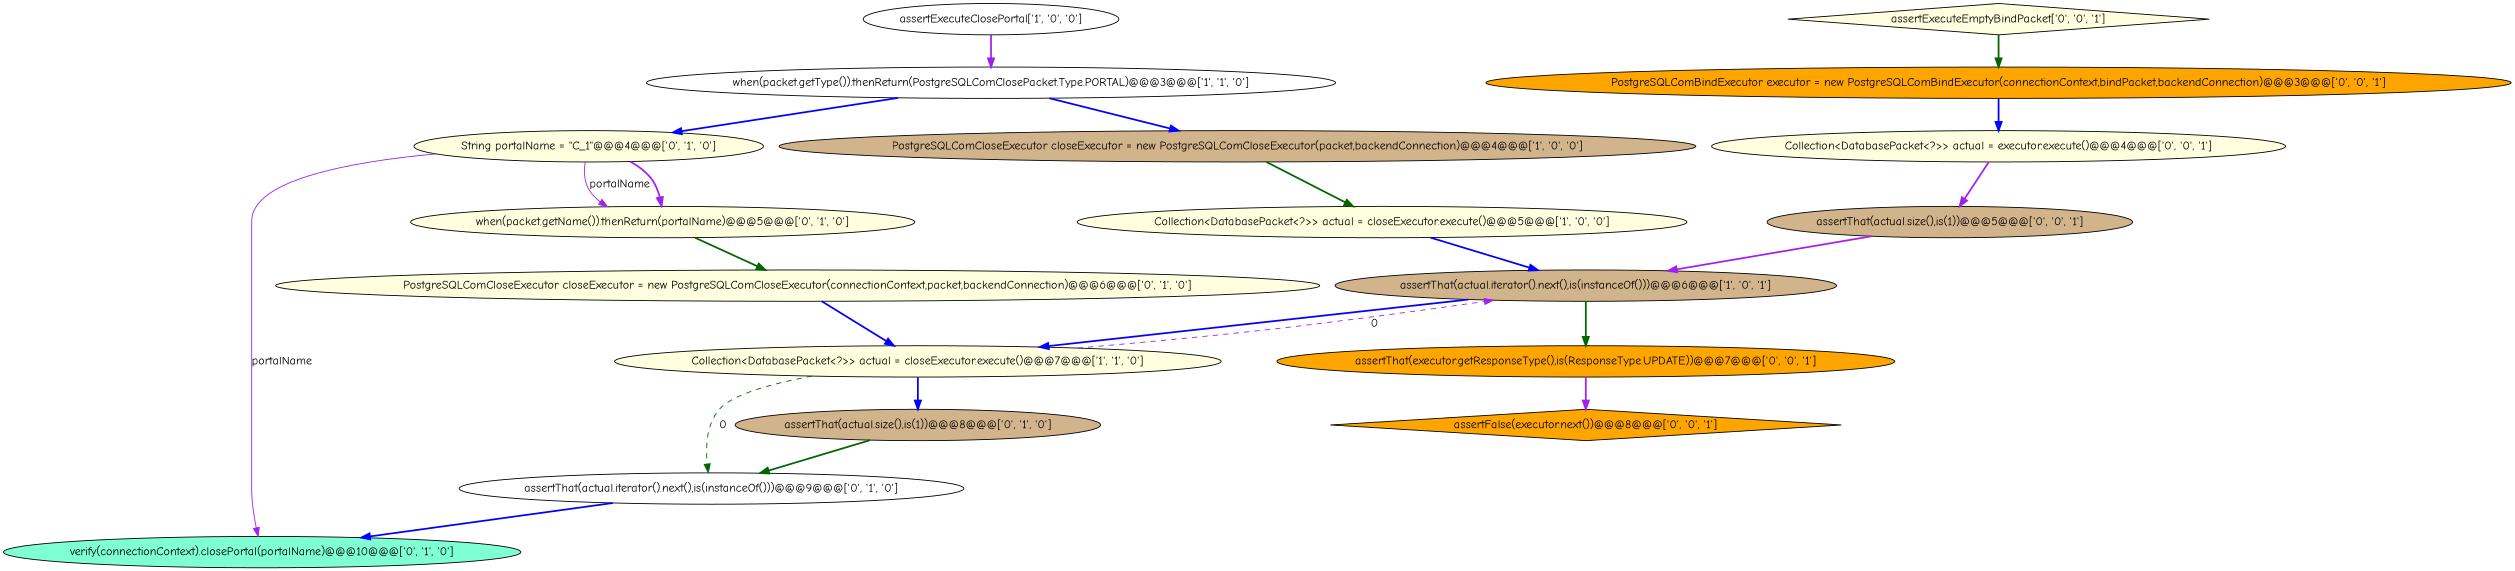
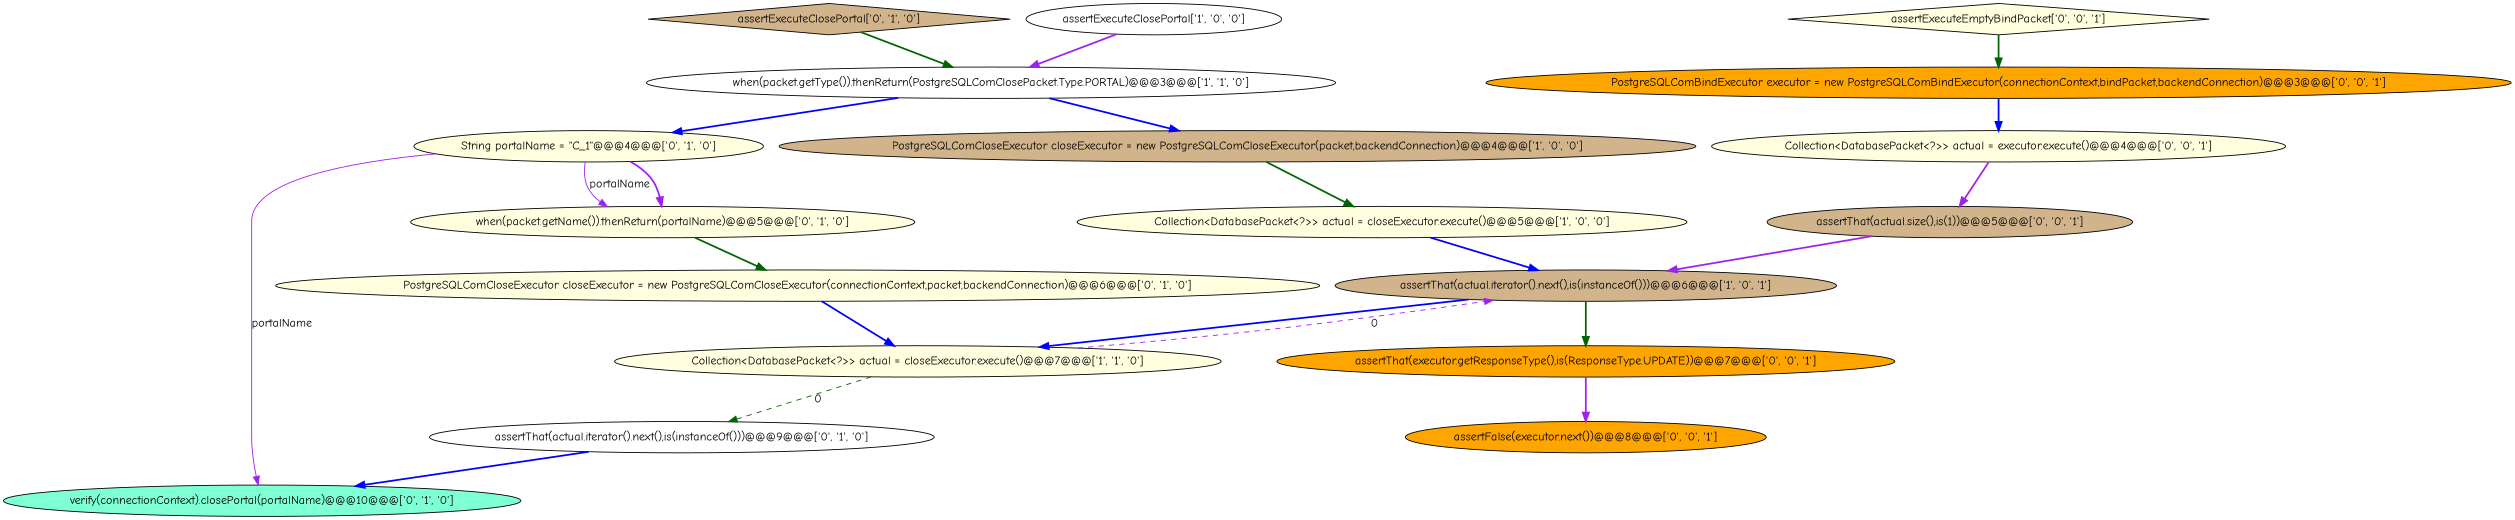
none -> (829, 19)
(918, 425) -> none
(1586, 425) -> (1586, 437)
